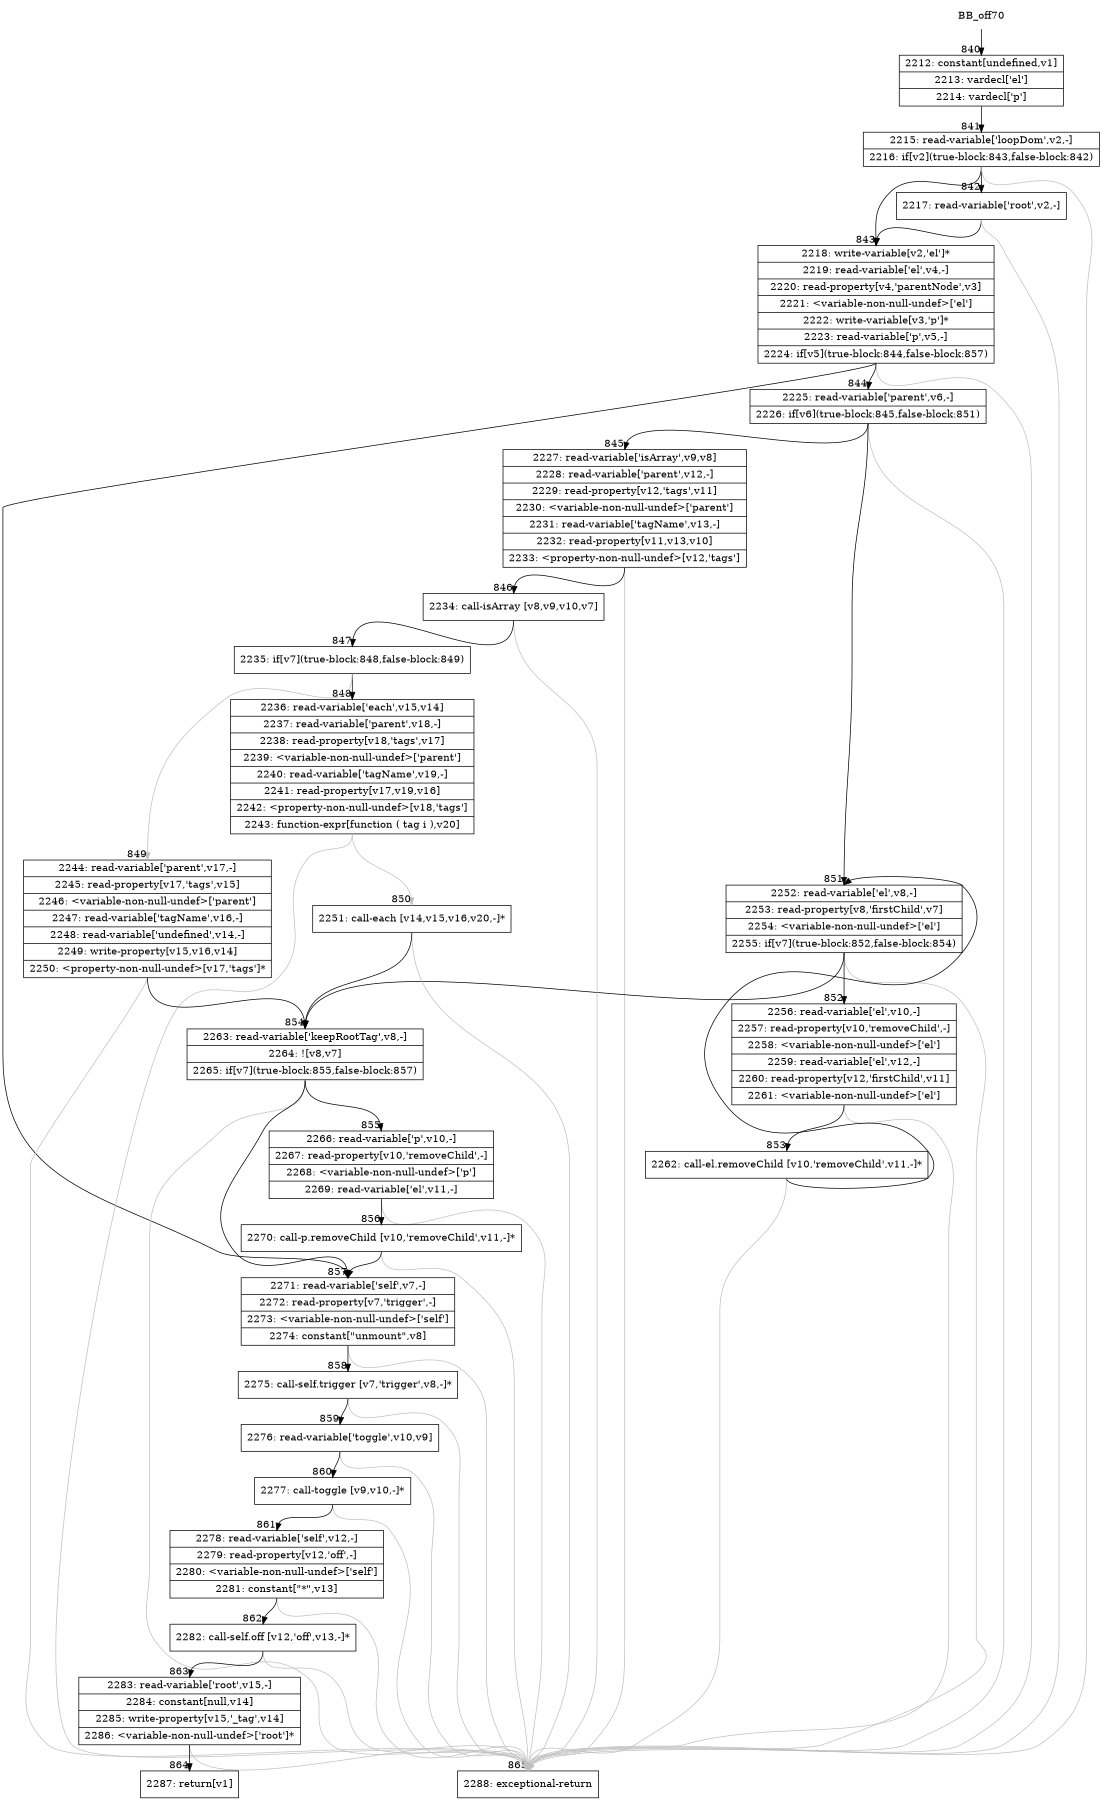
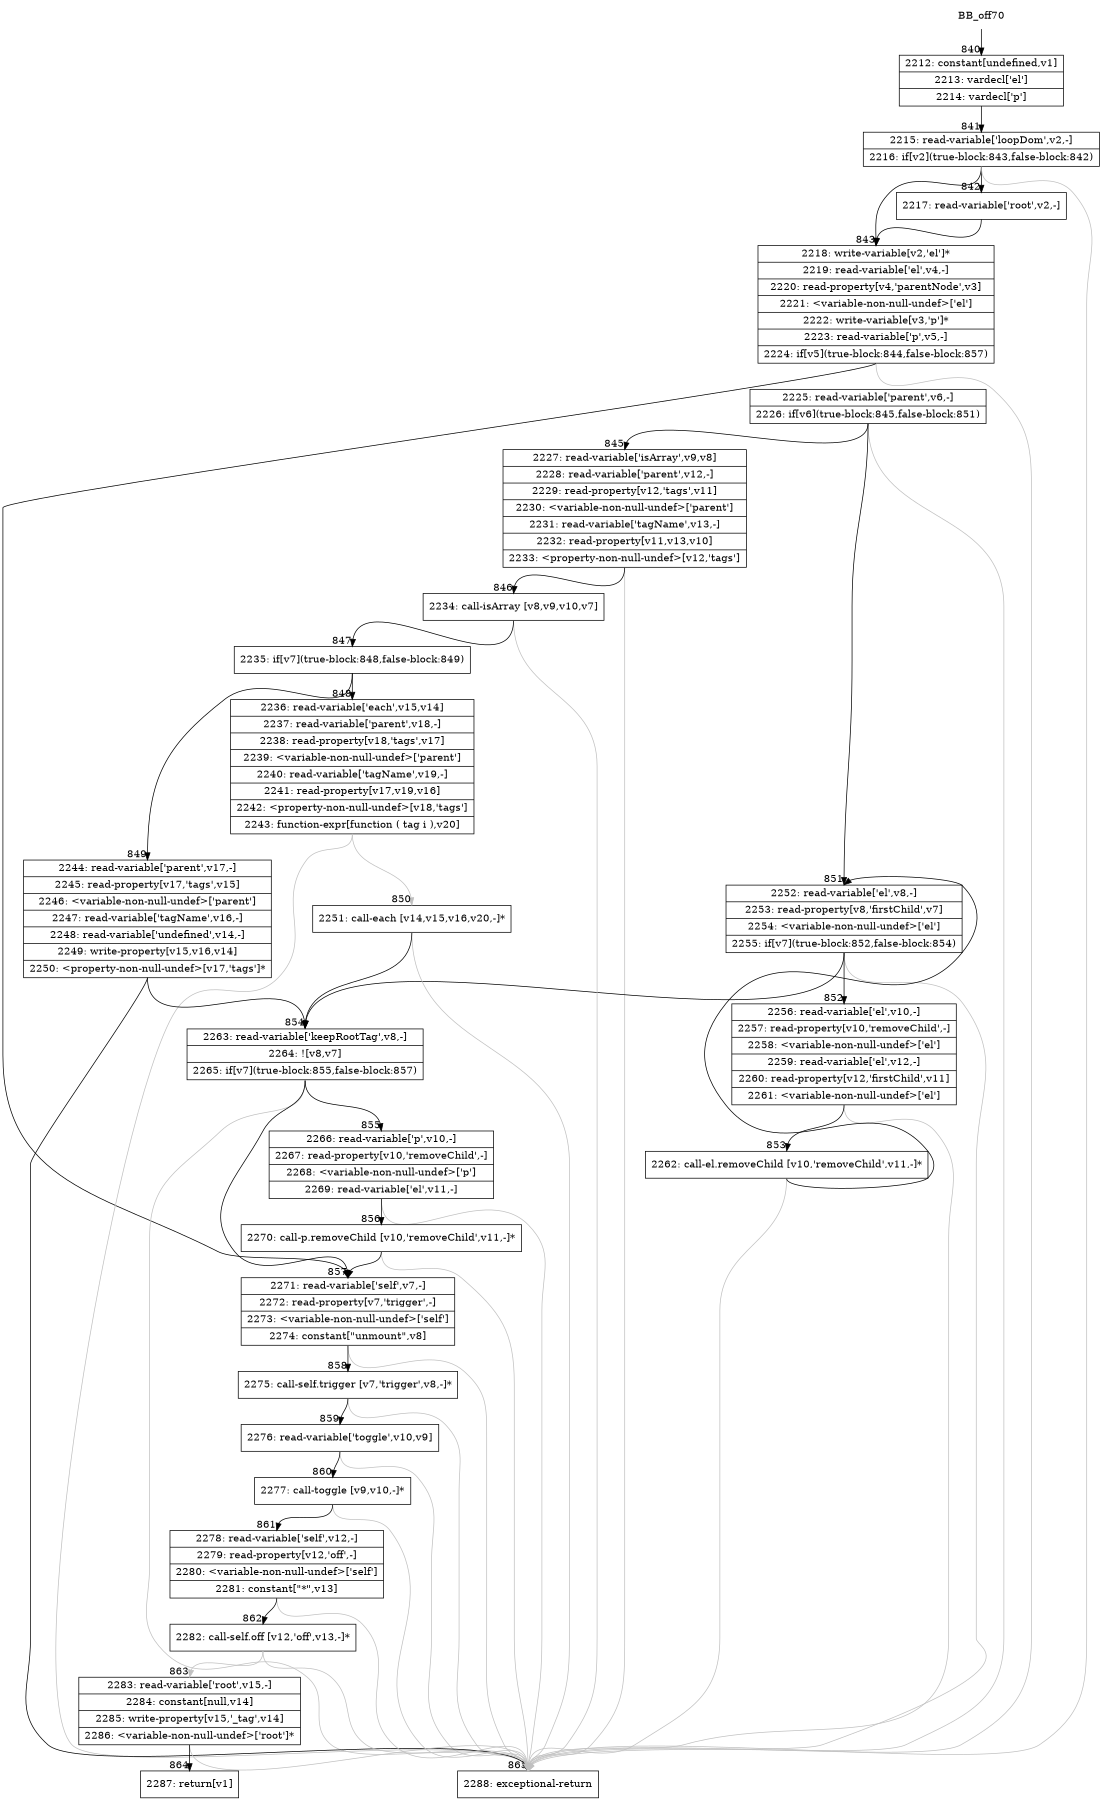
(874, 373) -> none
(212, 710) -> (212, 710)
(1059, 1220) -> none
(31, 1588) -> (31, 1588)
(220, 1663) -> (220, 1663)
